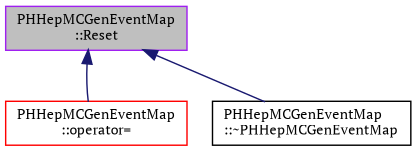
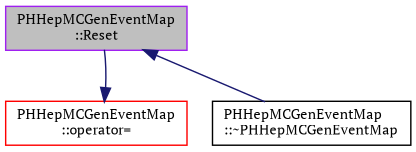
(87, 83) -> (106, 69)
